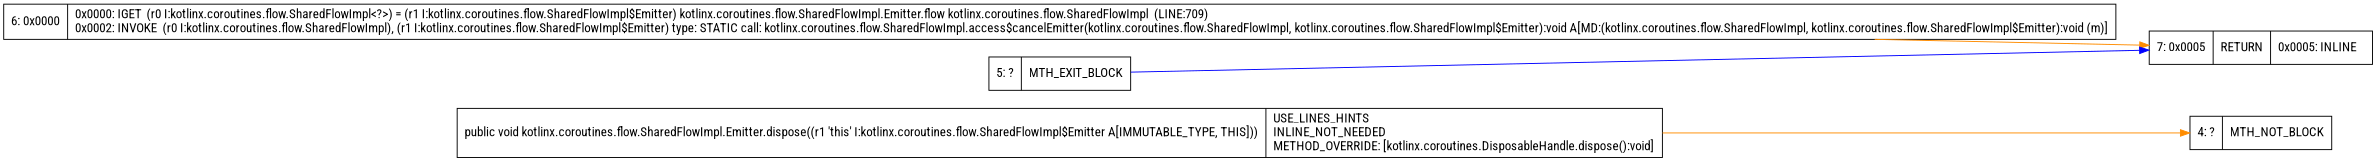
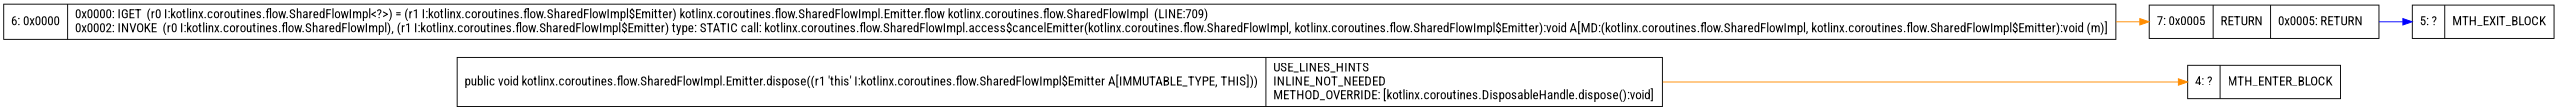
(2322, 47) -> (2325, 21)
(1635, 61) -> (2391, 22)
(2277, 132) -> (2280, 82)
